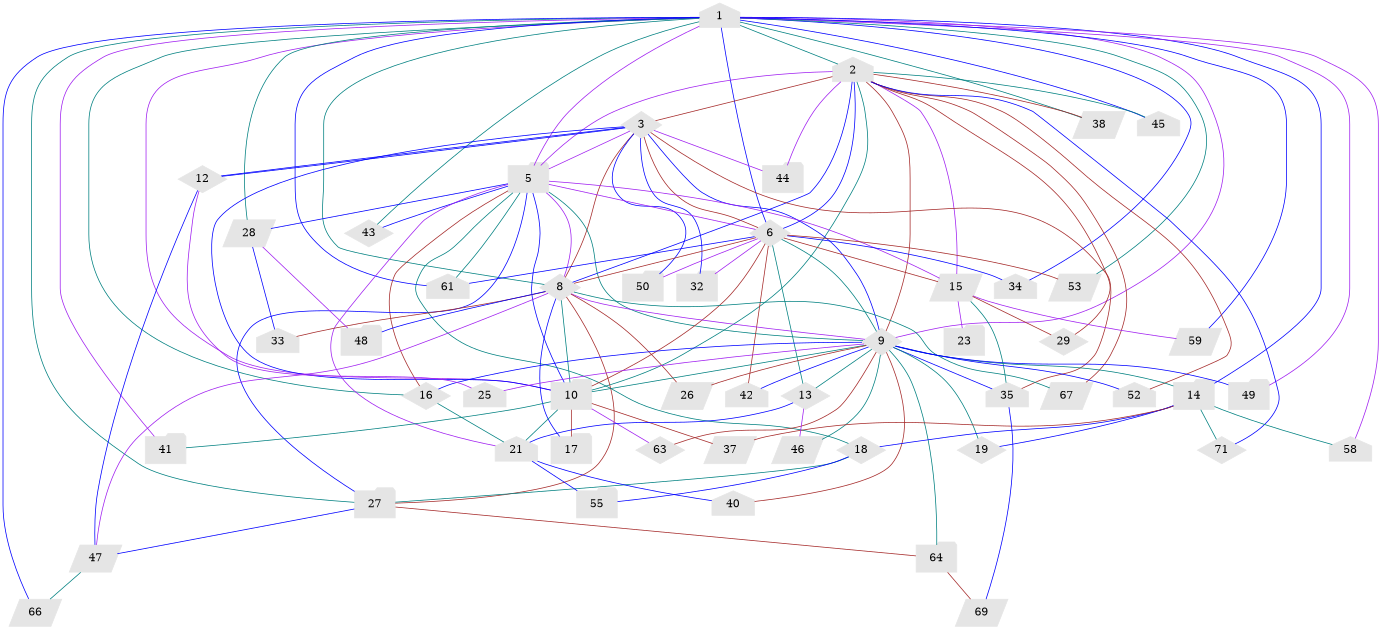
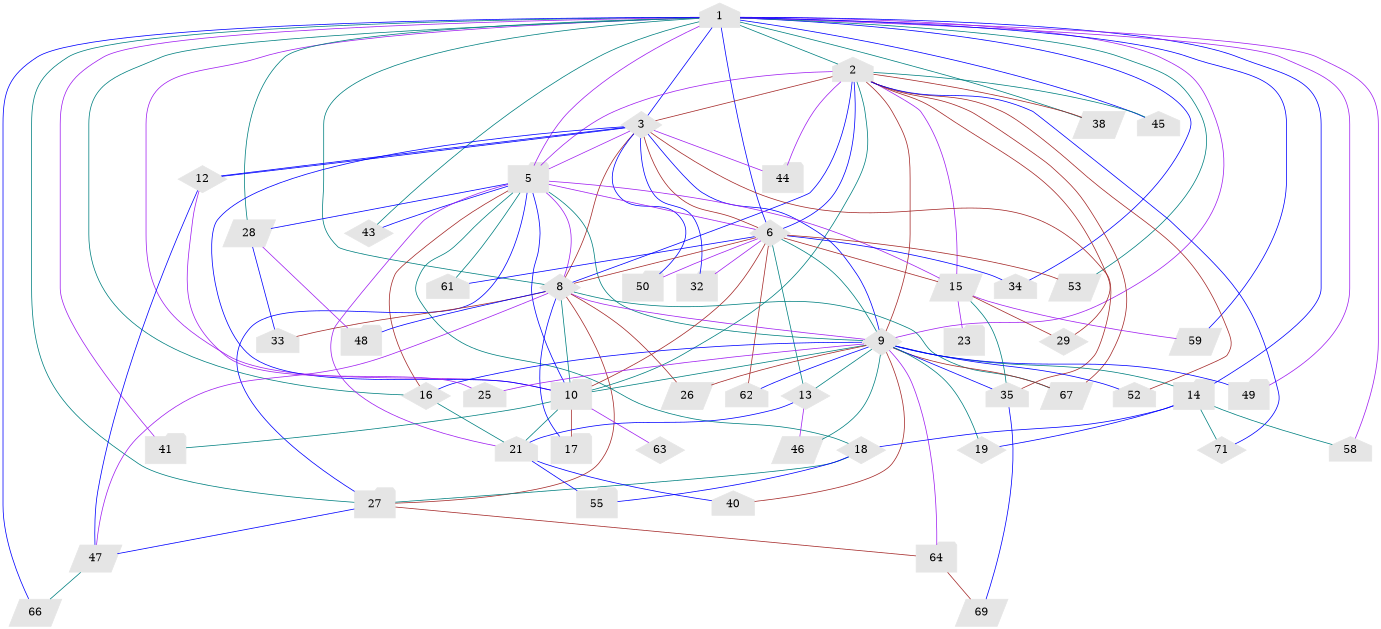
(358, 56) -> (680, 71)
(747, 396) -> (747, 396)
(809, 423) -> (971, 369)
(930, 448) -> (930, 448)
(730, 450) -> none
